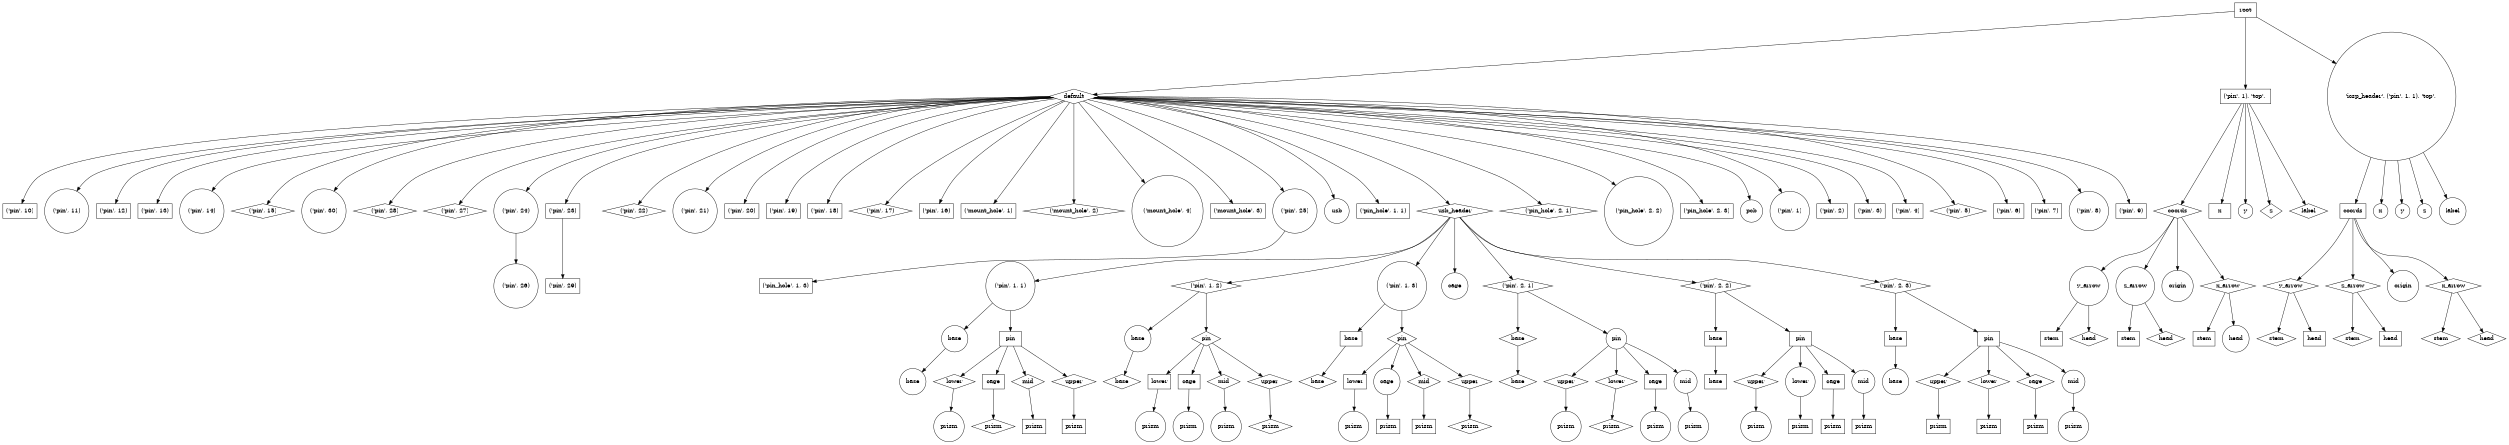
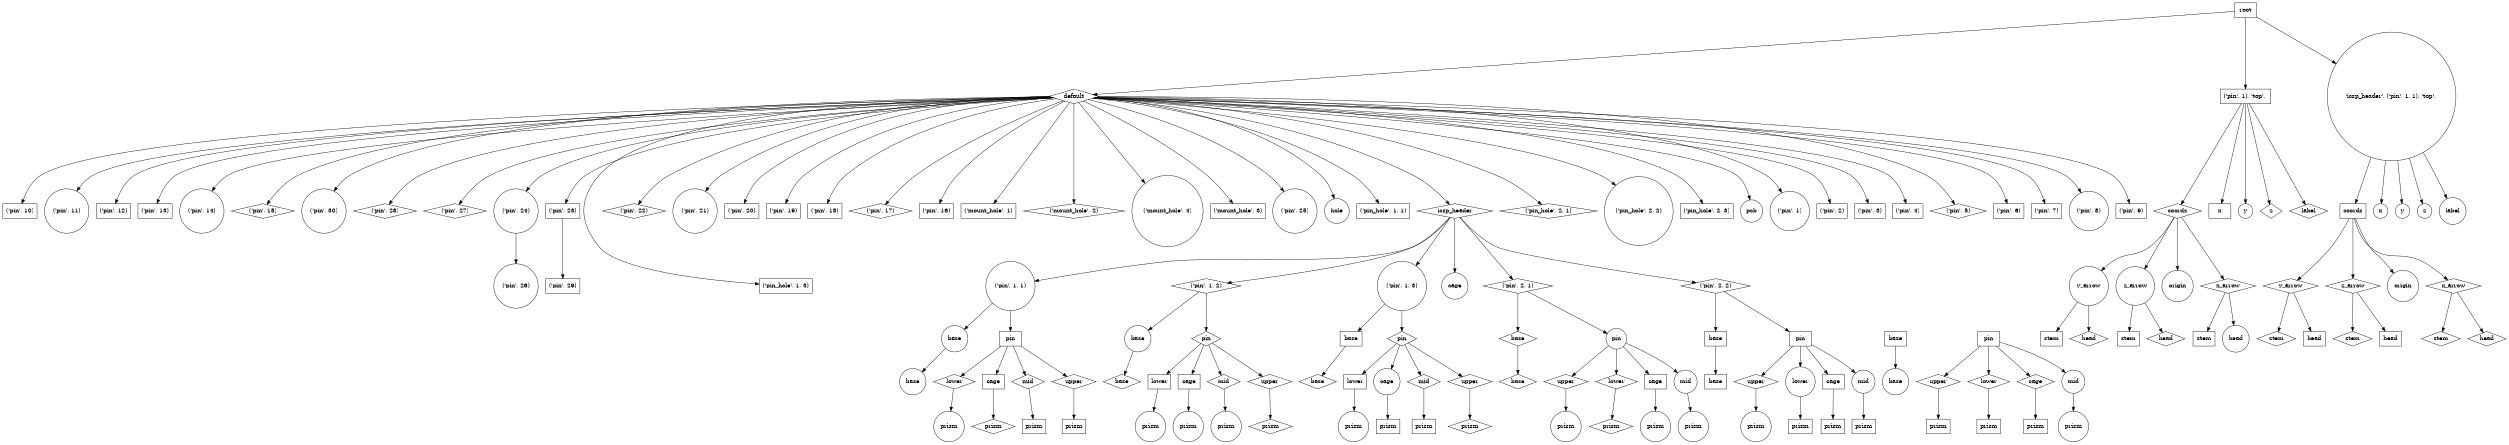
(1337, 211) -> (1337, 211)
(1455, 211) -> (1455, 211)
(1054, 260) -> (751, 119)
(1896, 286) -> none
